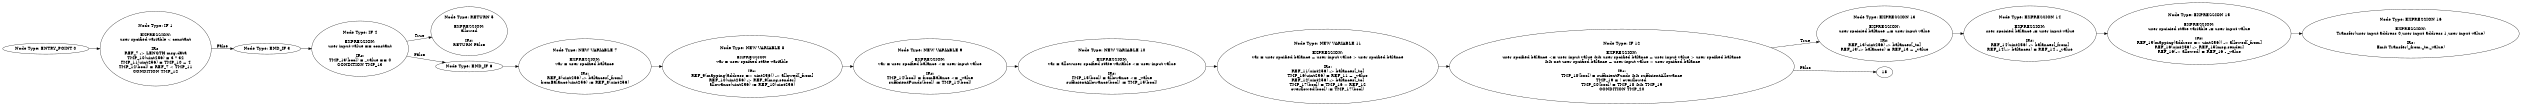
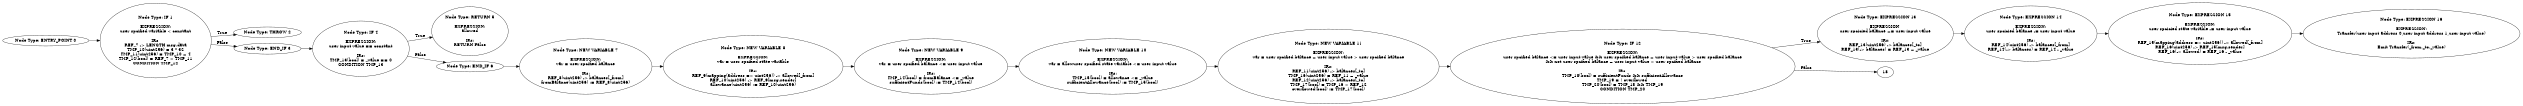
none -> (267, 32)
